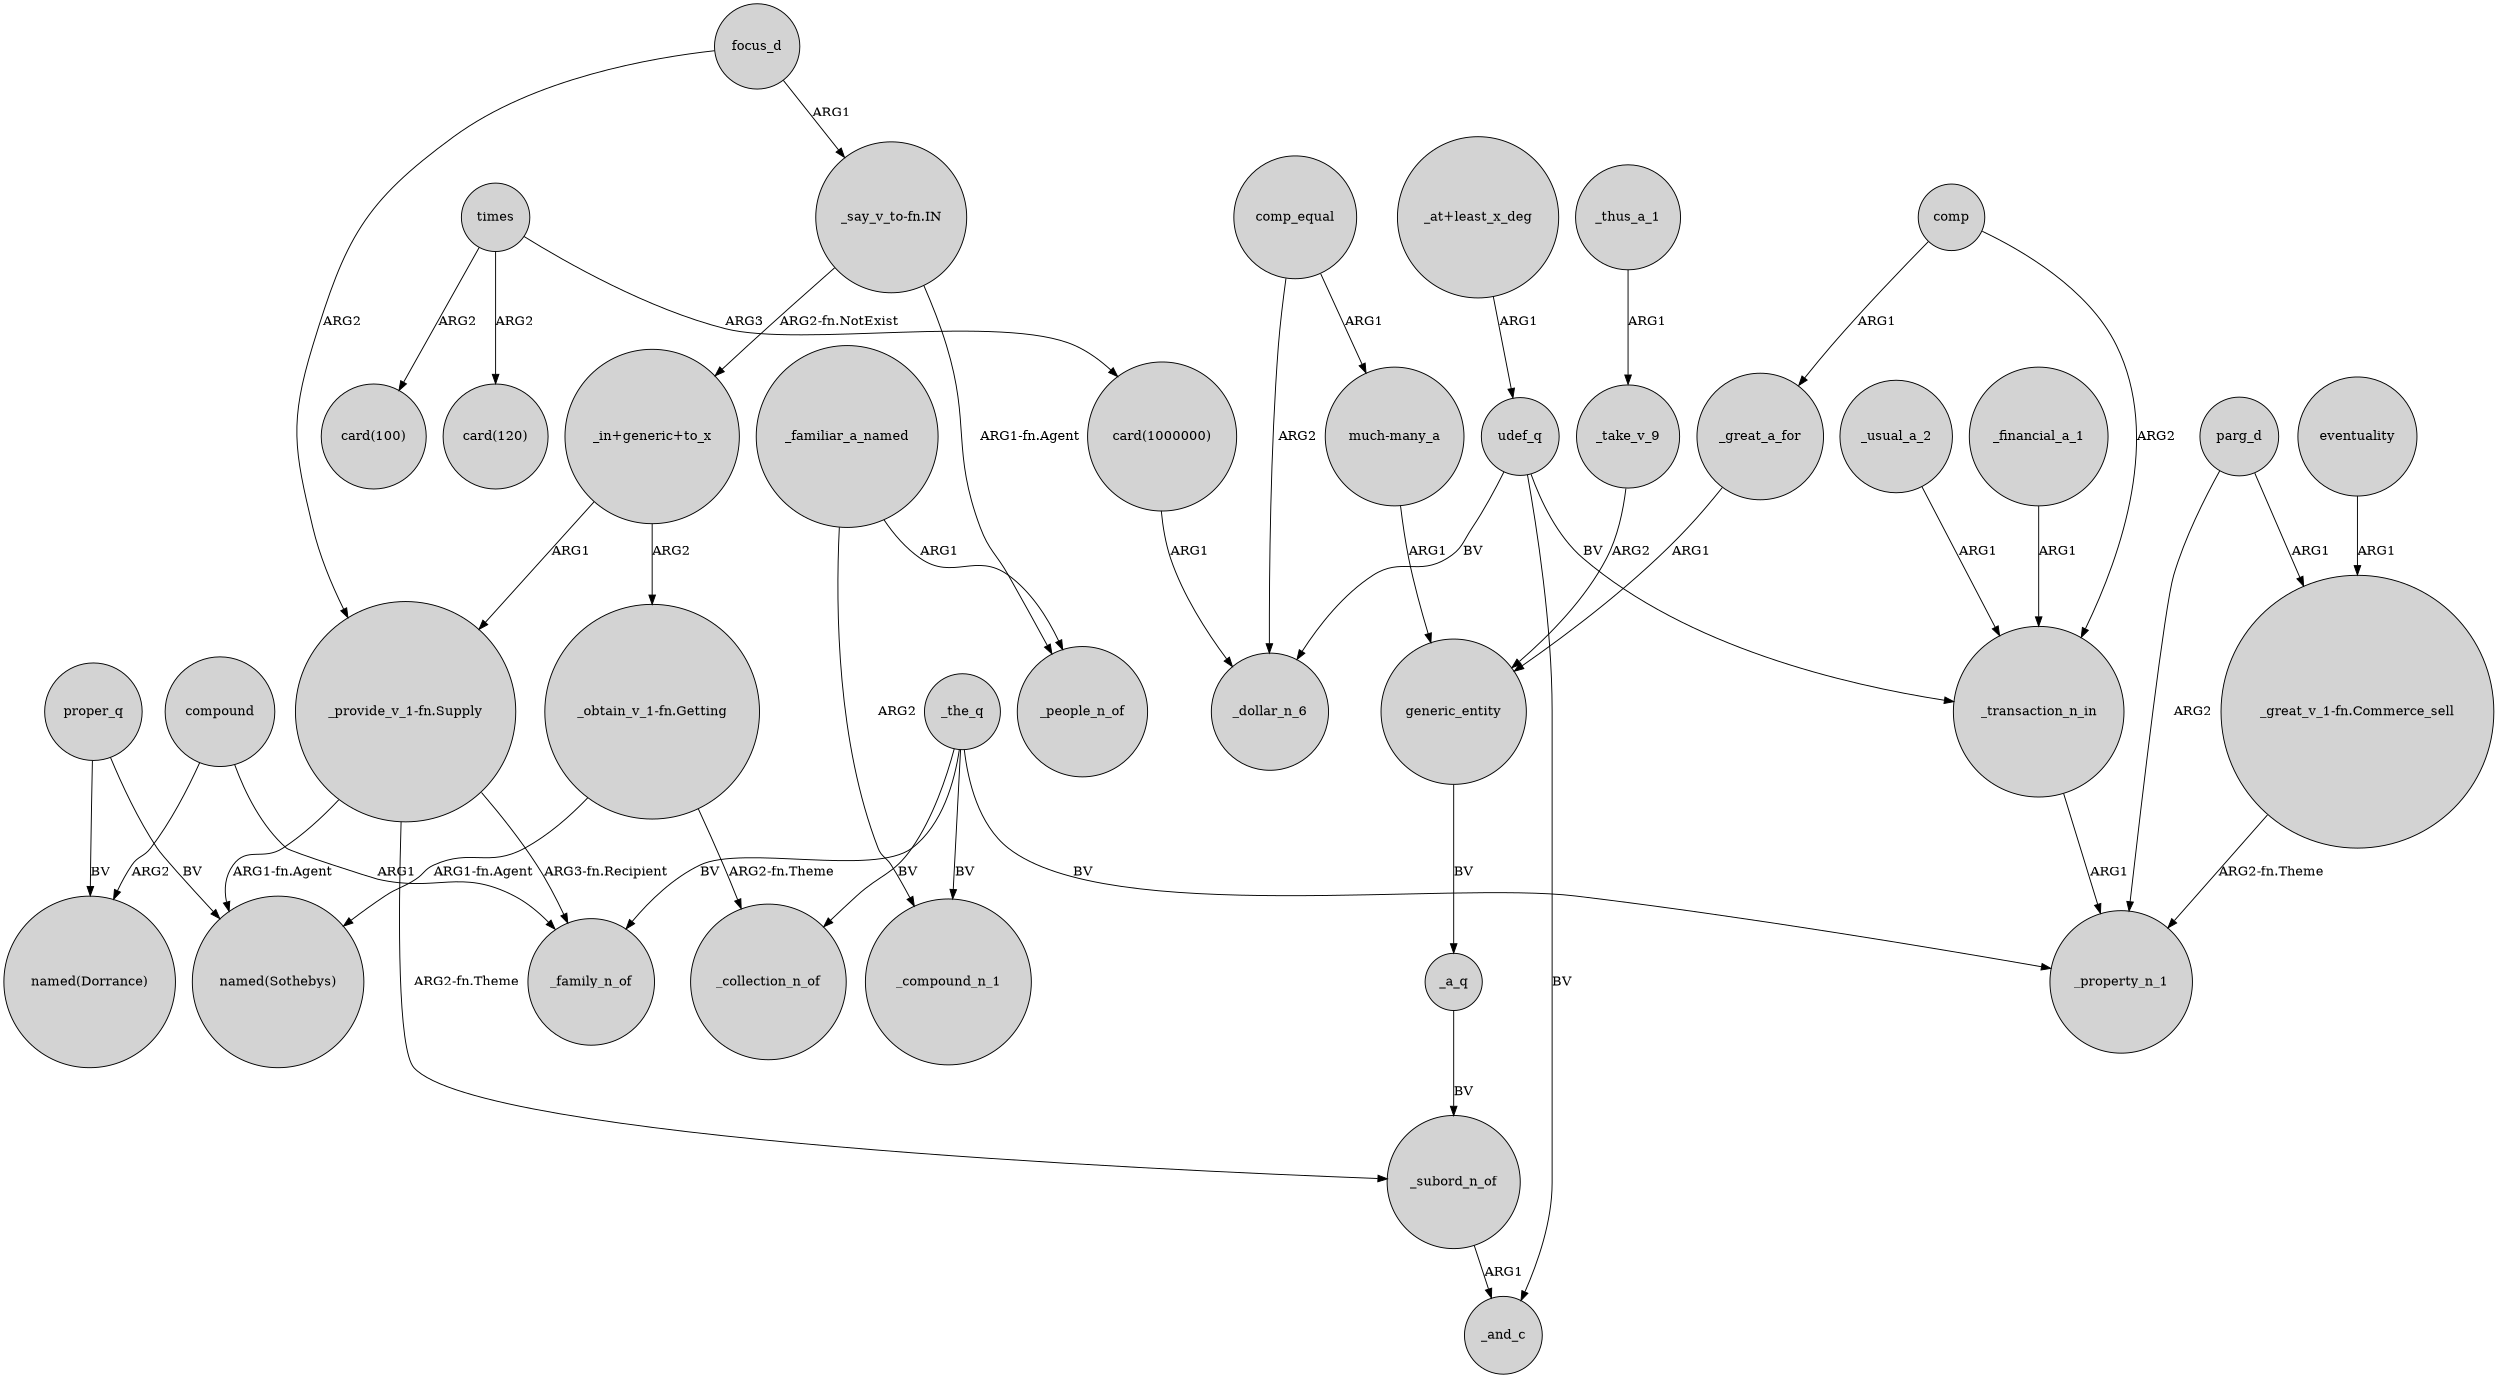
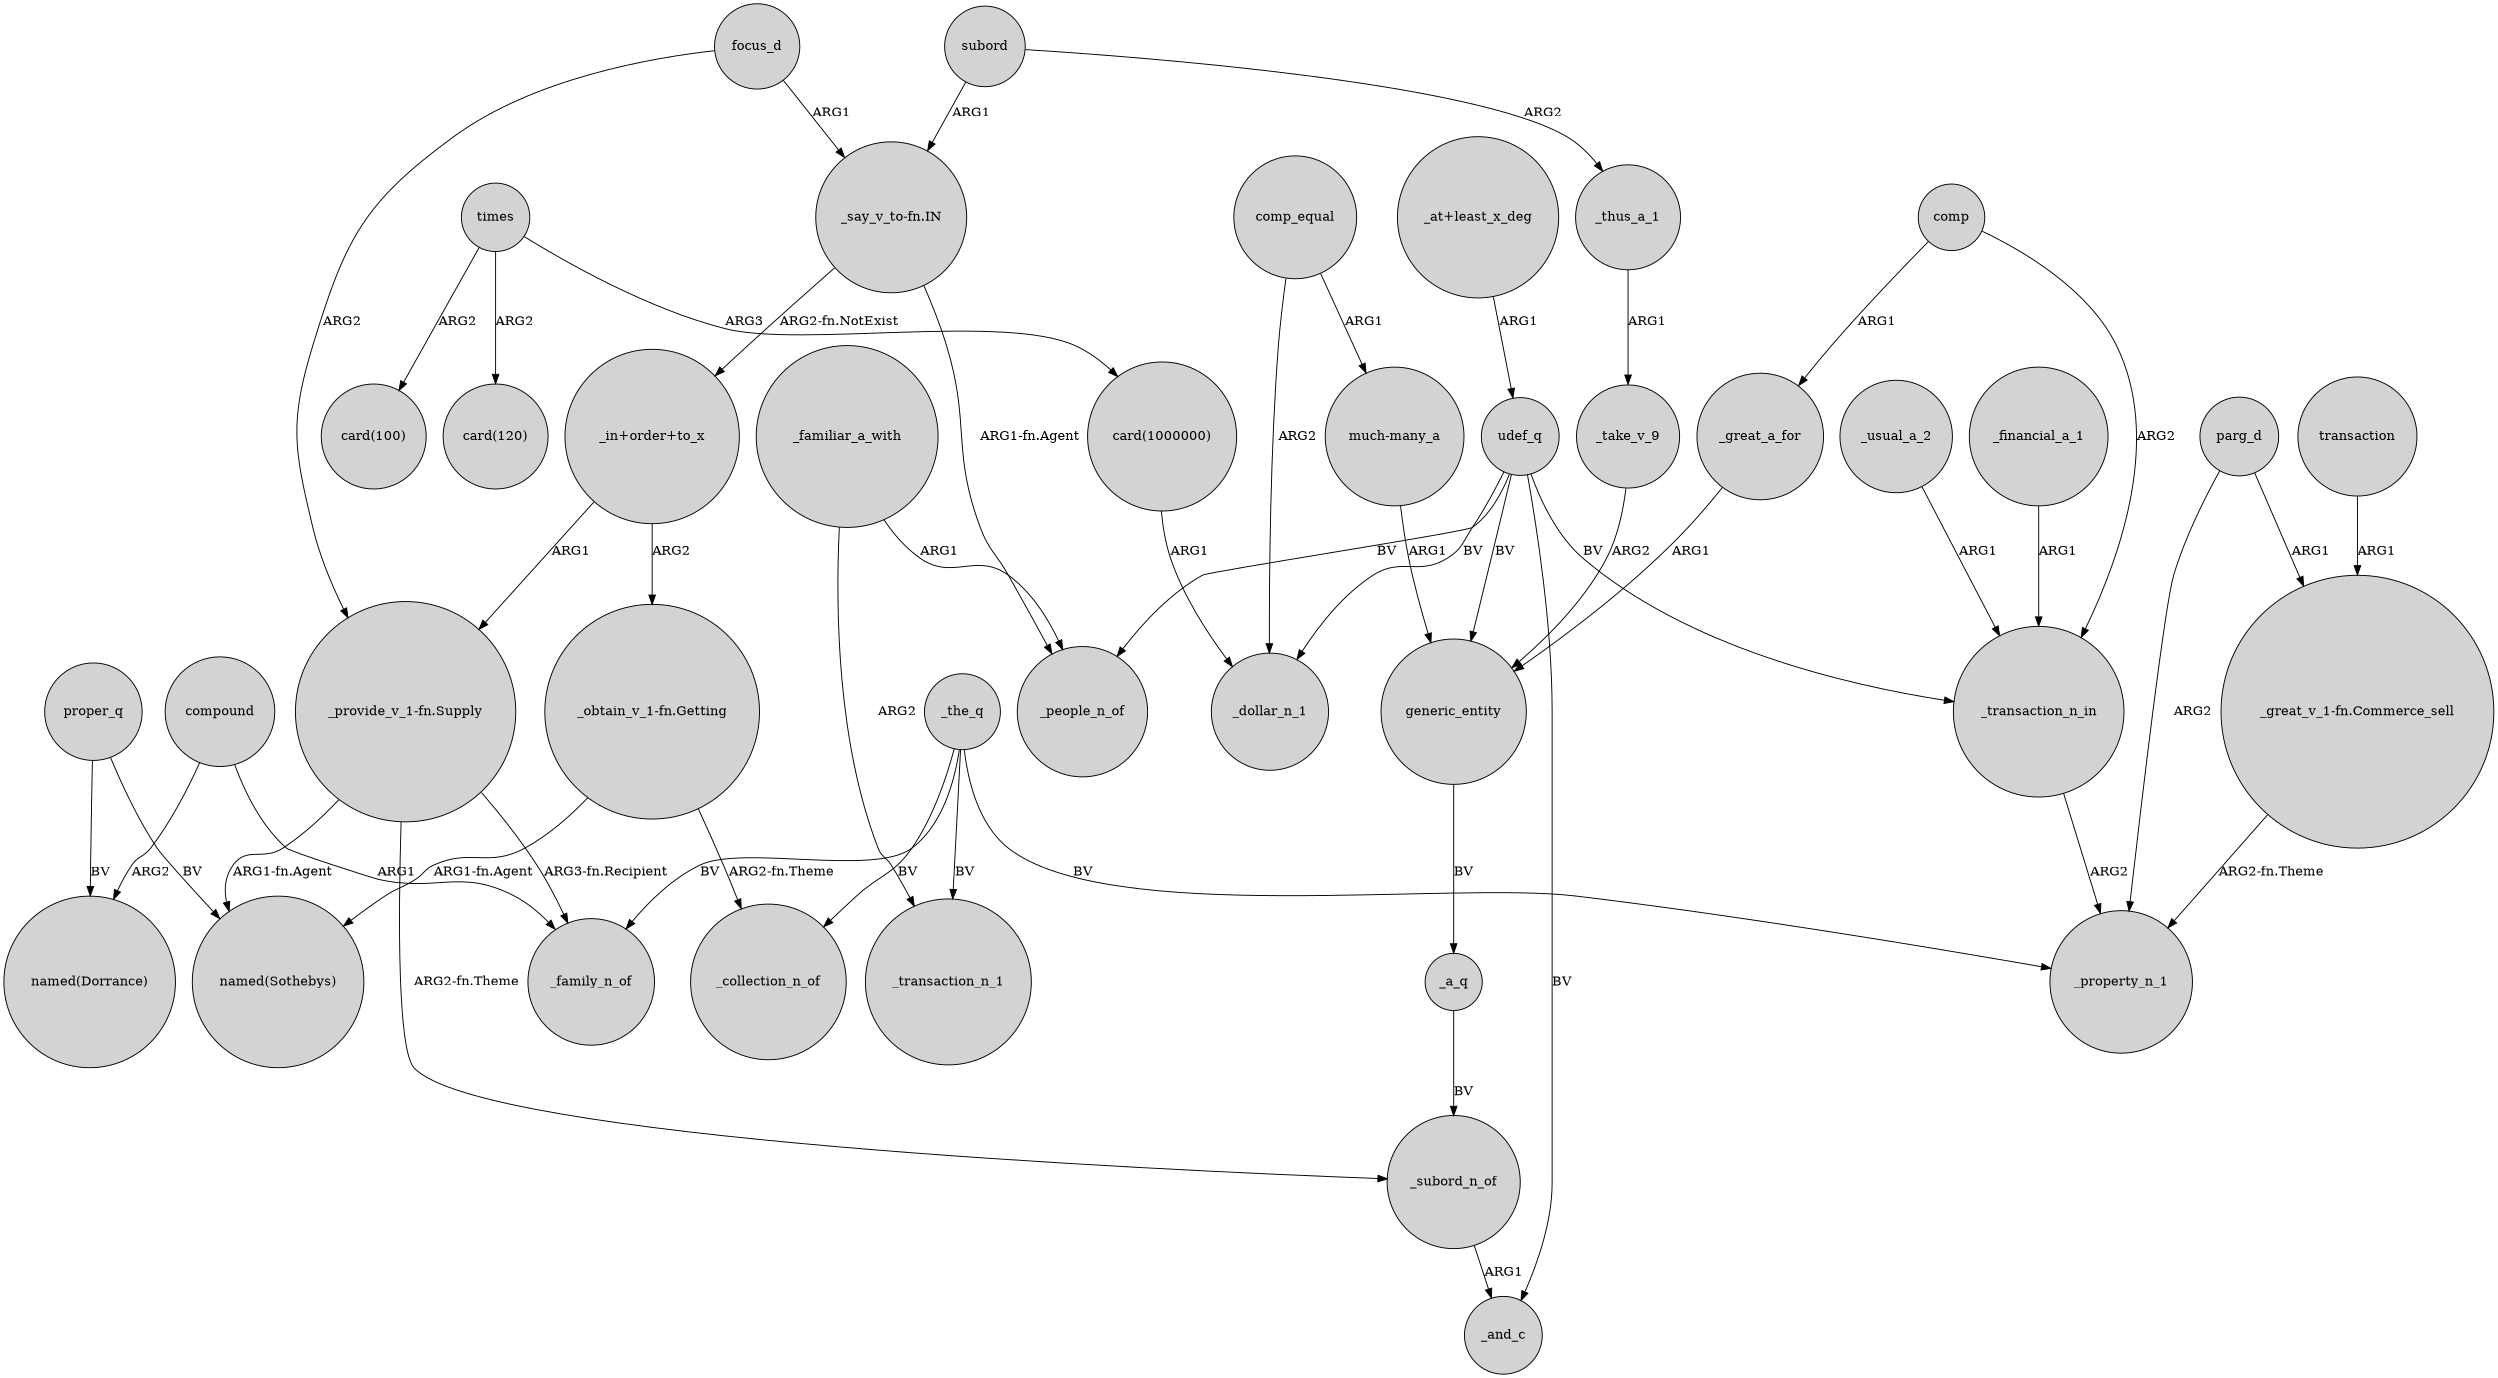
none -> (985, 46)
(652, 437) -> (652, 437)
(847, 437) -> (847, 437)
(2357, 437) -> (2357, 437)
none -> (1492, 553)
none -> (1316, 555)
(1270, 712) -> (1270, 712)
(2109, 872) -> (2109, 872)
(948, 982) -> (948, 982)
